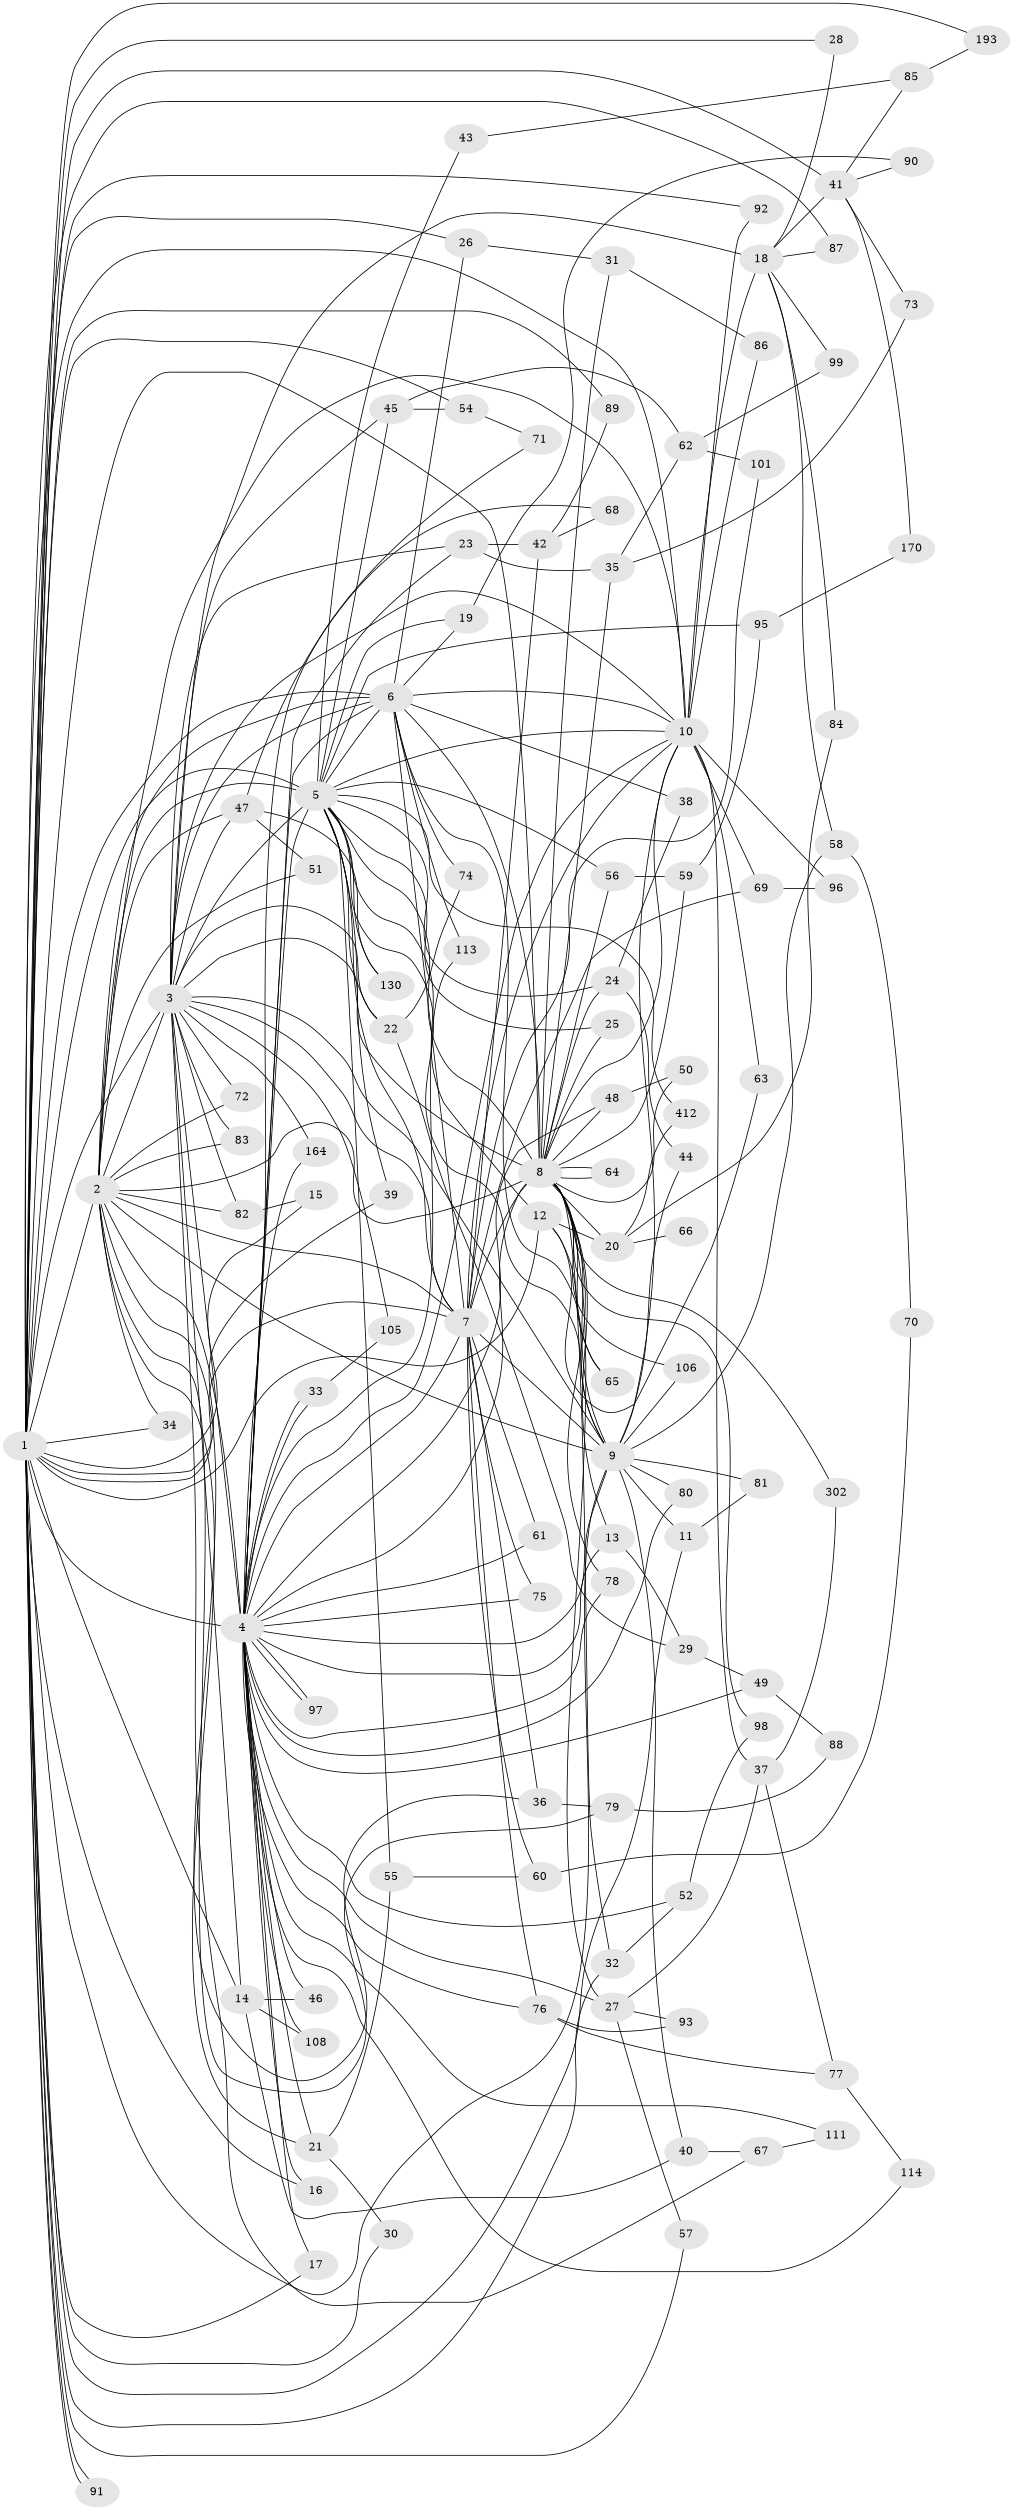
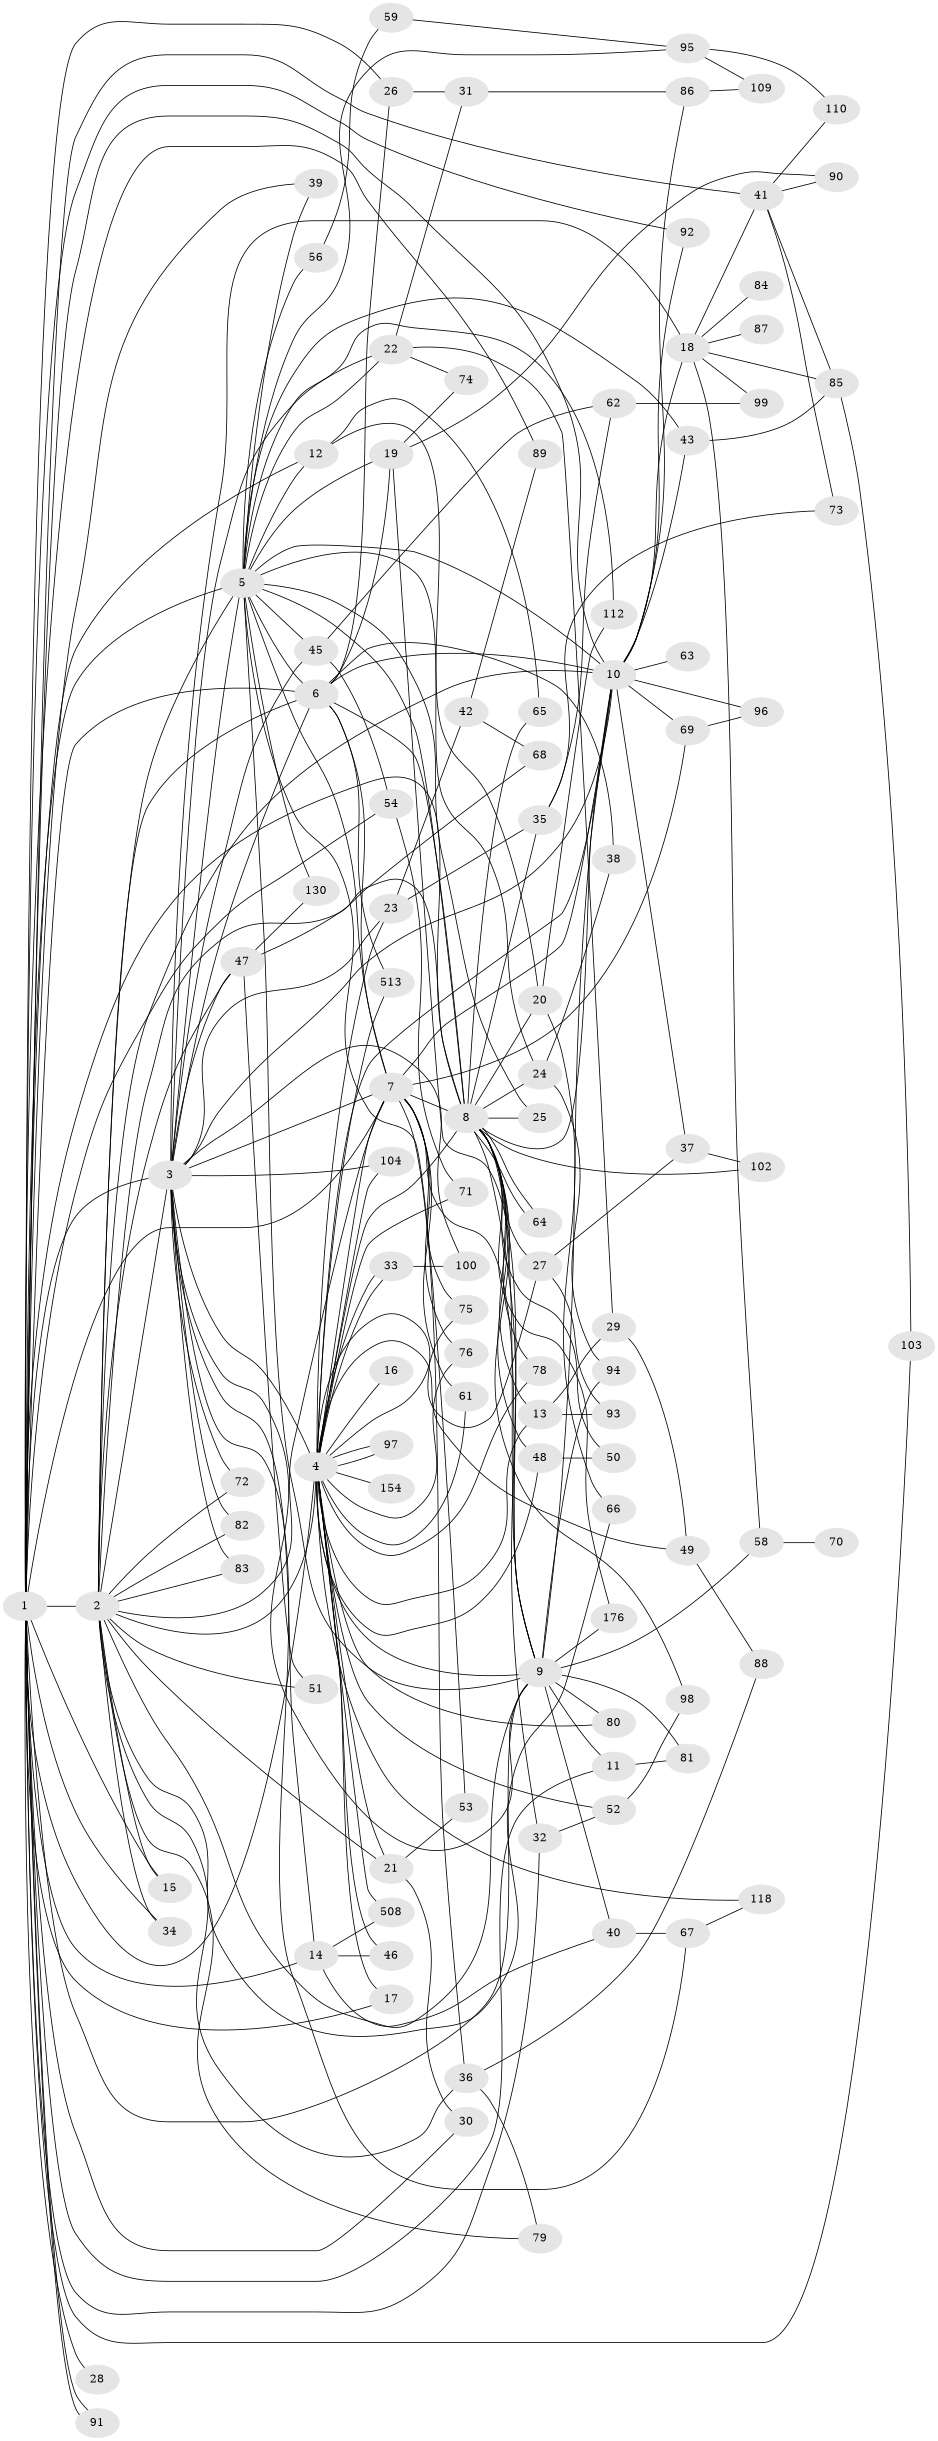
(987, 40) -> (912, 1346)
none -> (762, 89)
(815, 149) -> (762, 366)
(77, 186) -> none
(762, 465) -> none
(912, 549) -> (837, 110)
none -> (662, 561)
(562, 716) -> (431, 215)
(424, 811) -> (433, 413)
(466, 951) -> (391, 983)
(502, 952) -> none
(341, 959) -> none
(577, 1018) -> none
(808, 1026) -> none
(659, 1051) -> none
(505, 1072) -> (435, 1048)
(686, 1114) -> (614, 615)
(270, 1140) -> none
(316, 1152) -> (391, 1162)
(686, 1158) -> (614, 1371)
(277, 1206) -> (120, 1751)
(267, 1210) -> none
(391, 1331) -> (466, 1266)
(686, 1369) -> (614, 1618)
(651, 1372) -> none
(837, 1493) -> (762, 1167)
(737, 1806) -> (664, 1908)
(86, 1856) -> none
(391, 1877) -> (466, 1808)
(540, 1877) -> none
none -> (413, 2031)
(611, 2031) -> (577, 1415)
(316, 2043) -> (391, 1912)
(837, 2075) -> none
(837, 2136) -> (762, 1900)
(912, 2173) -> (391, 1489)
(686, 2235) -> none
